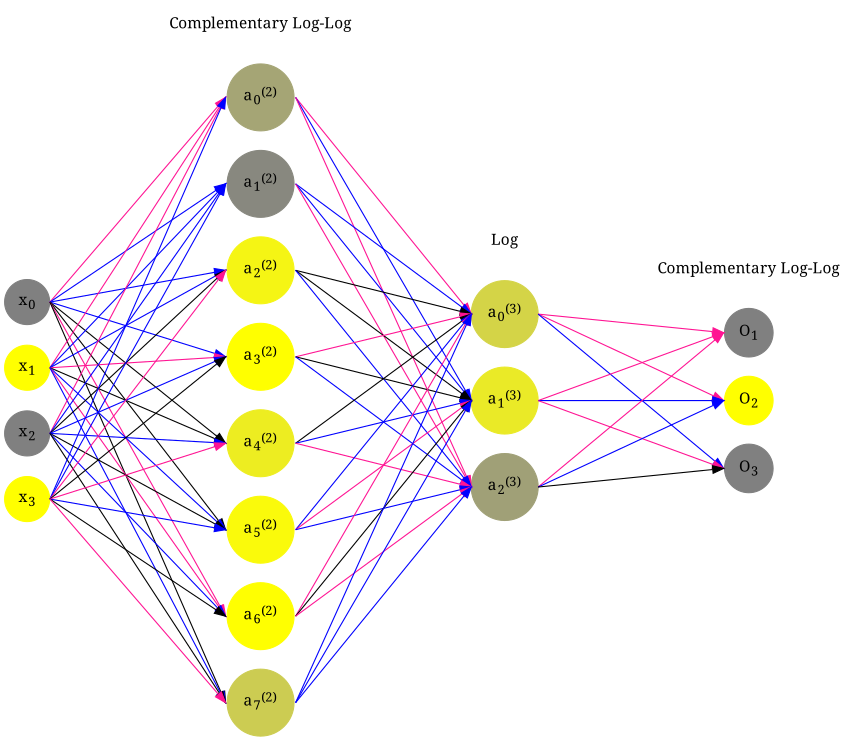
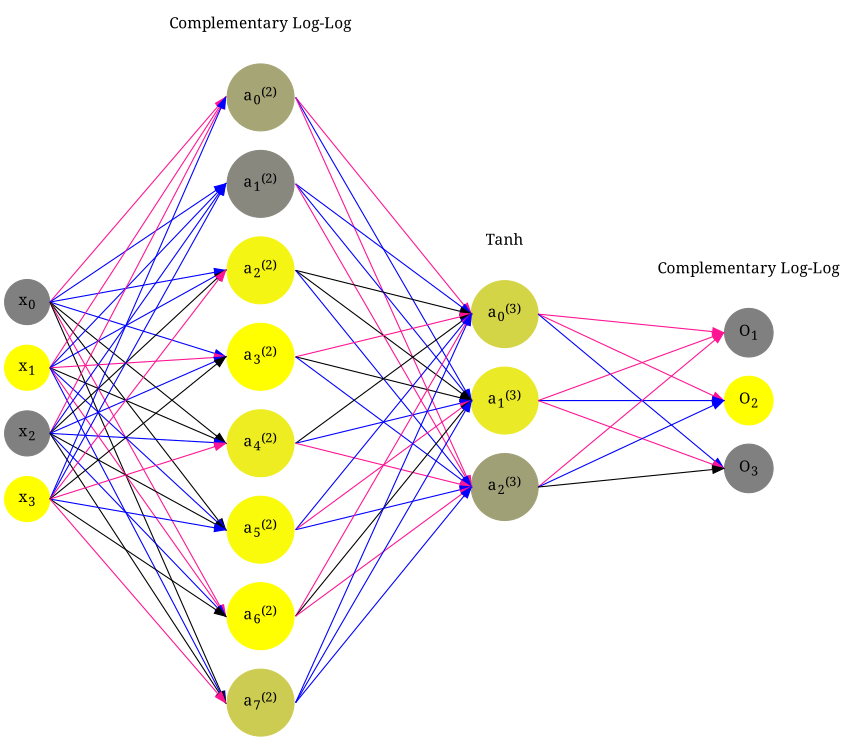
(505, 241) -> (505, 241)
